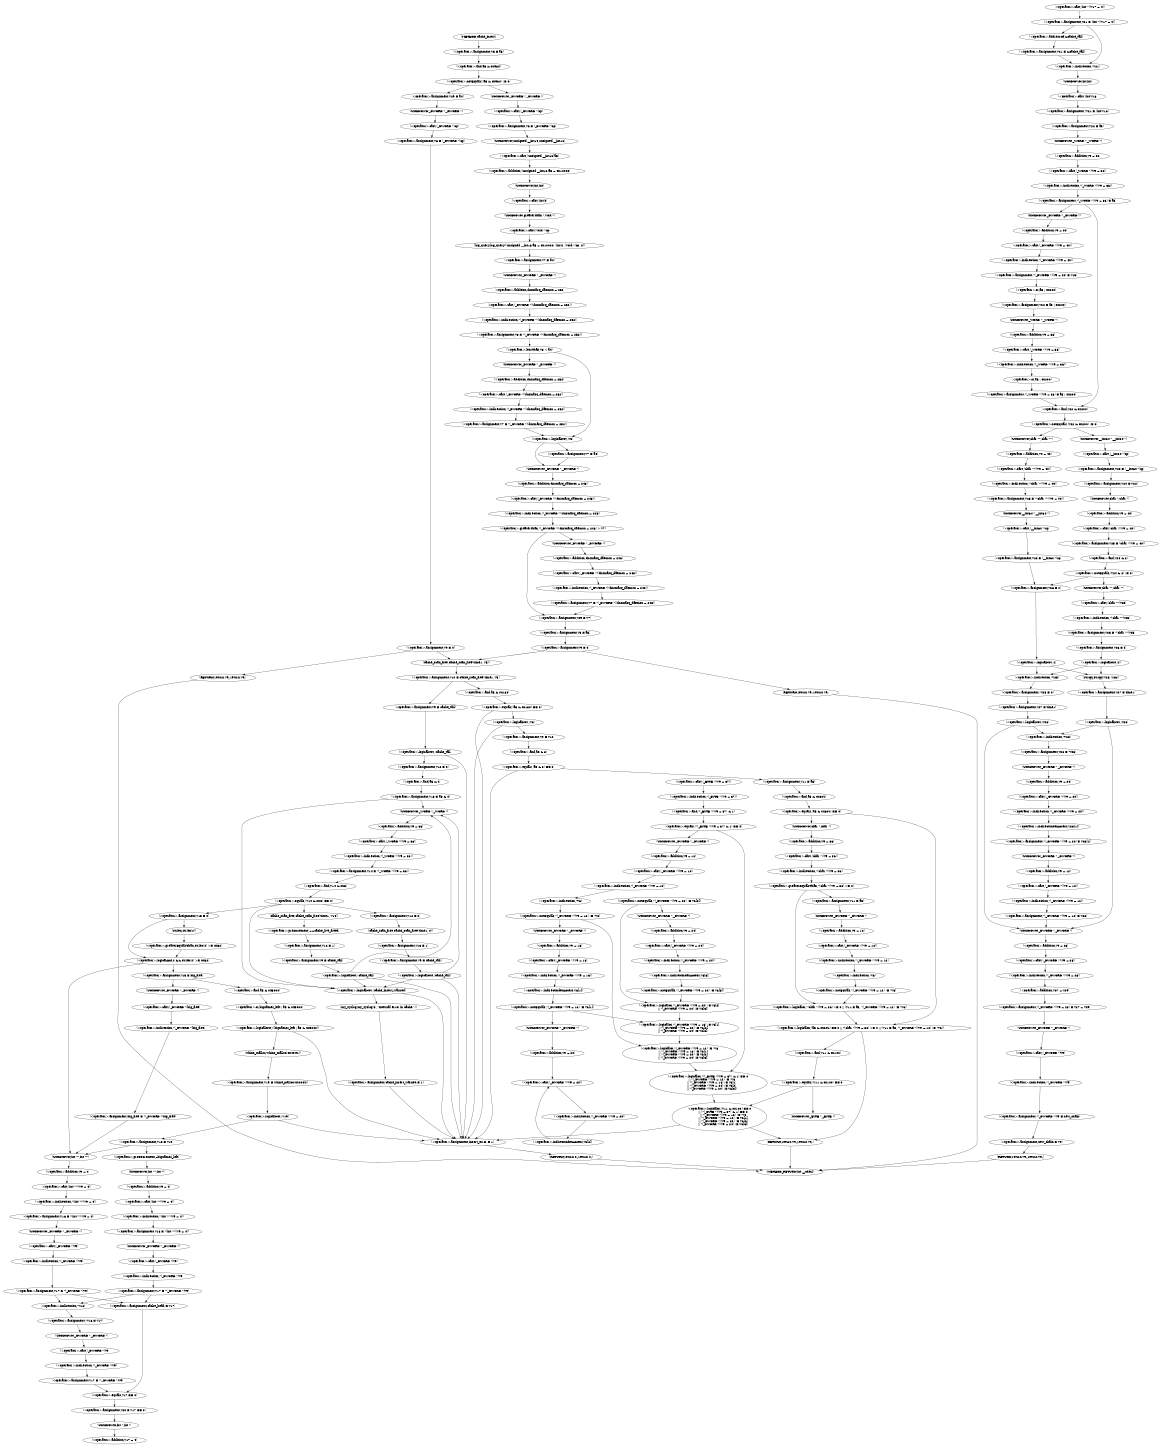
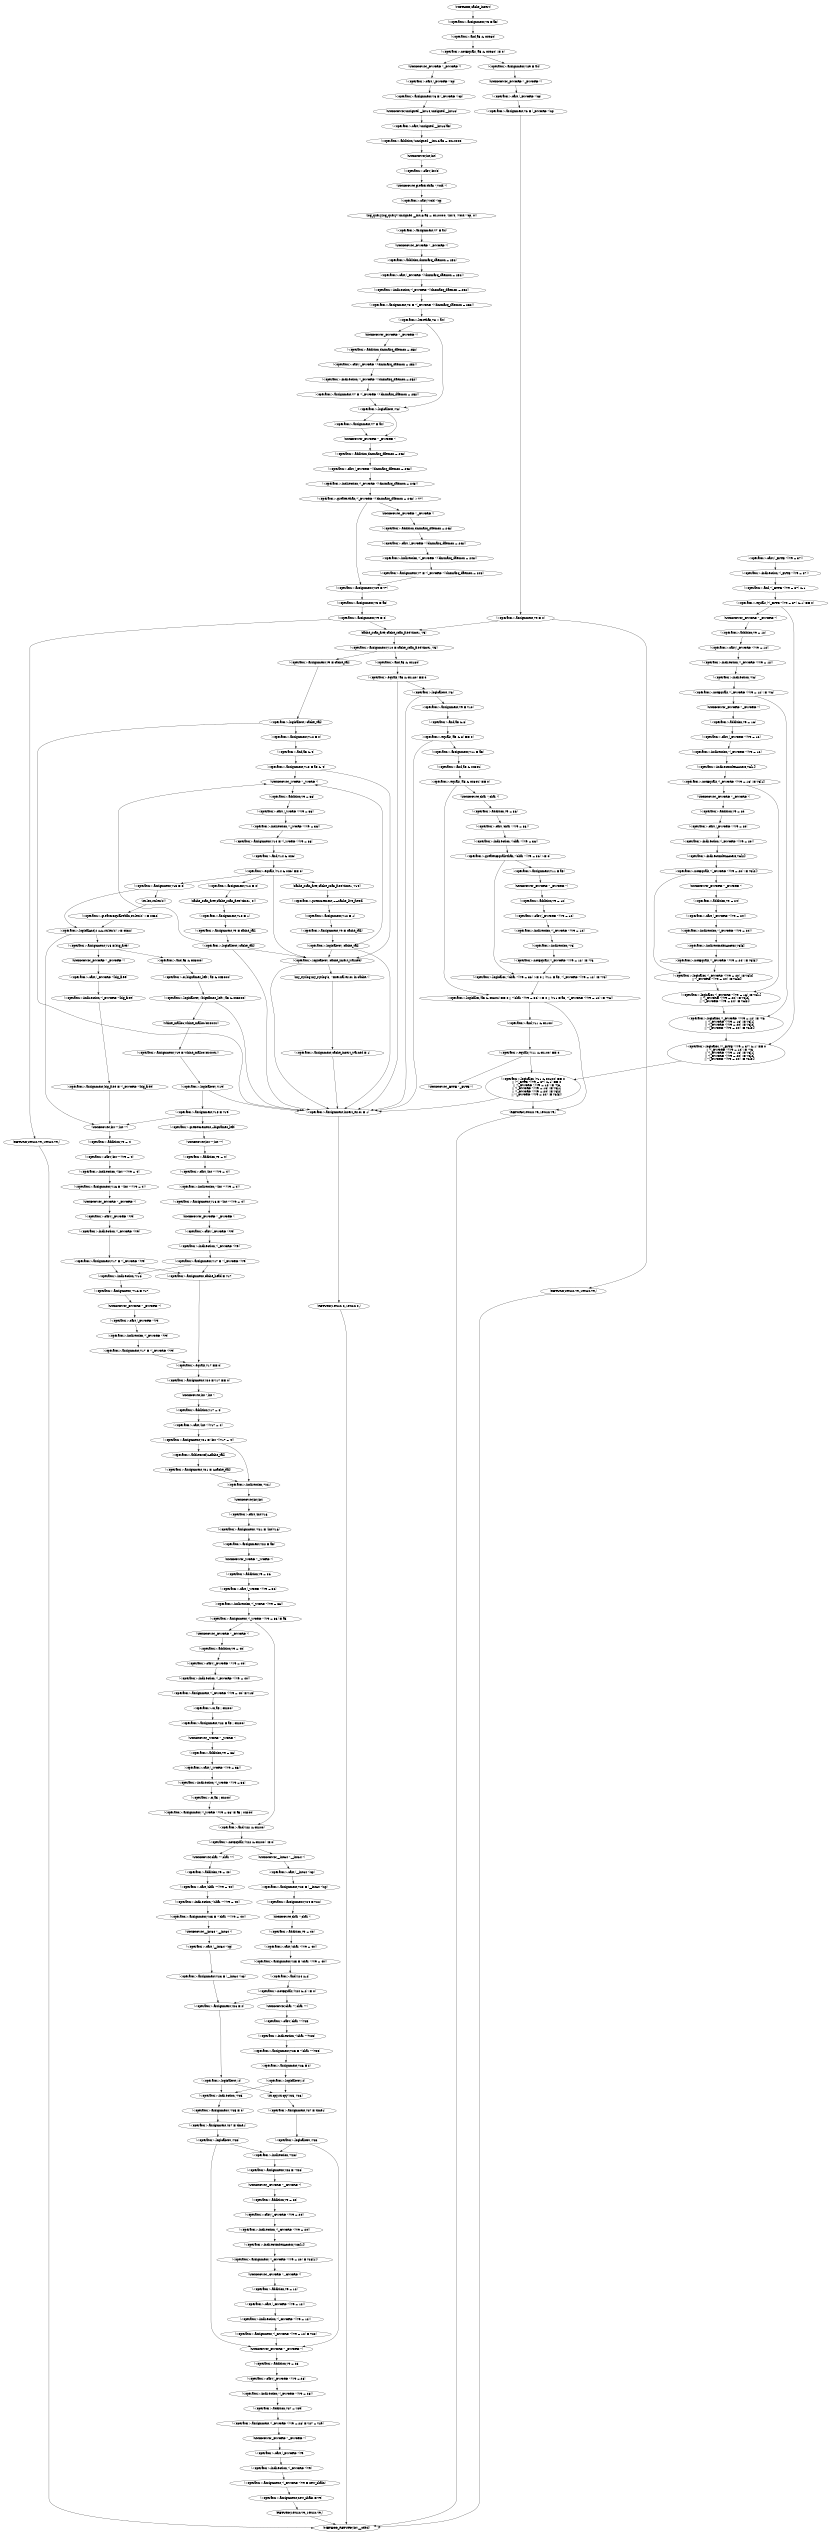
(536, 1115) -> (716, 863)
none -> (199, 1417)
